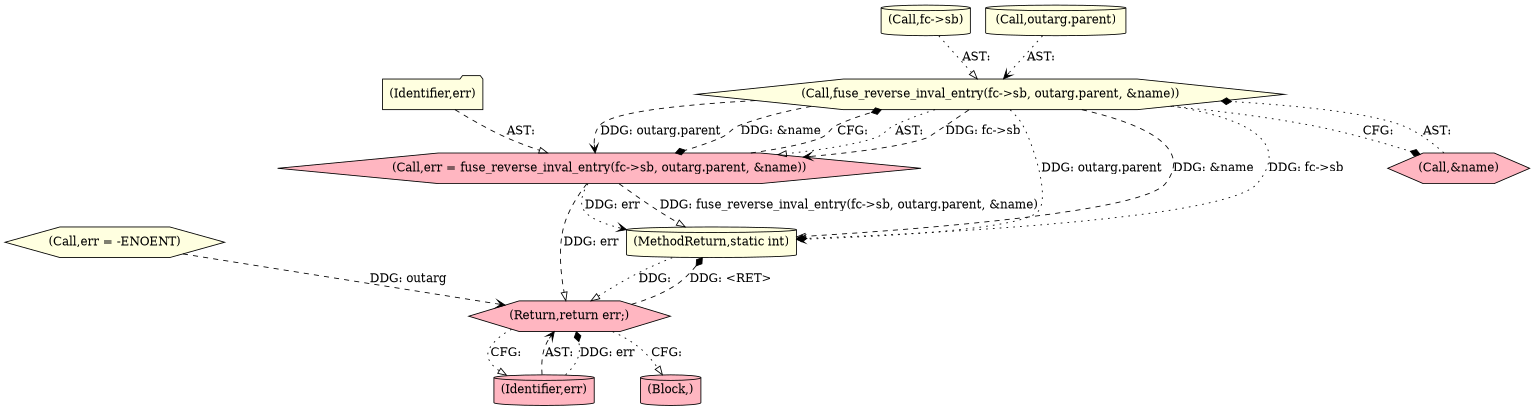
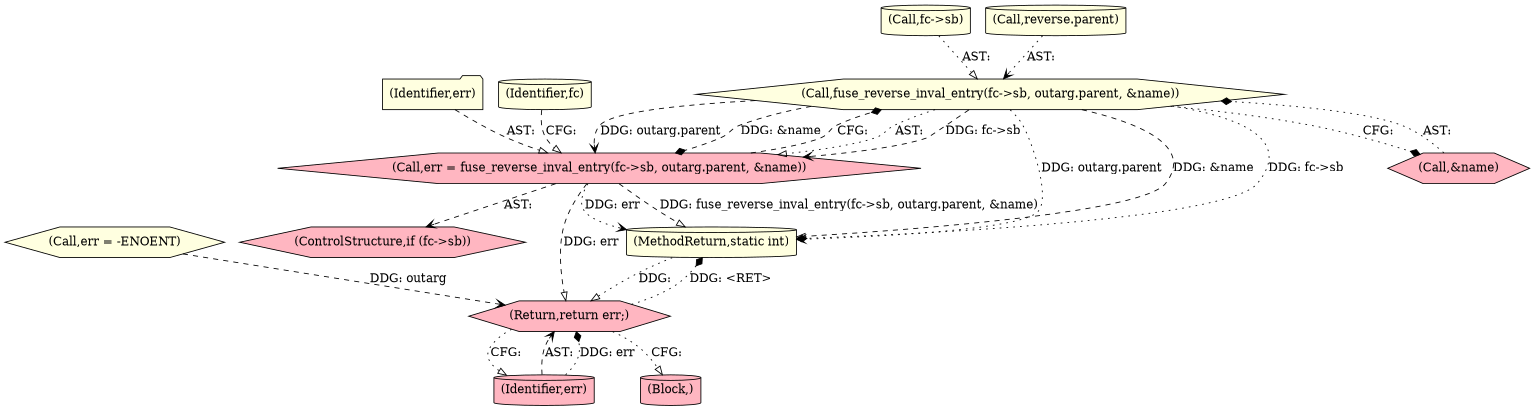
(1056, 20) -> (1056, 20)
none -> (545, 94)
none -> (383, 242)
(667, 290) -> (667, 290)
